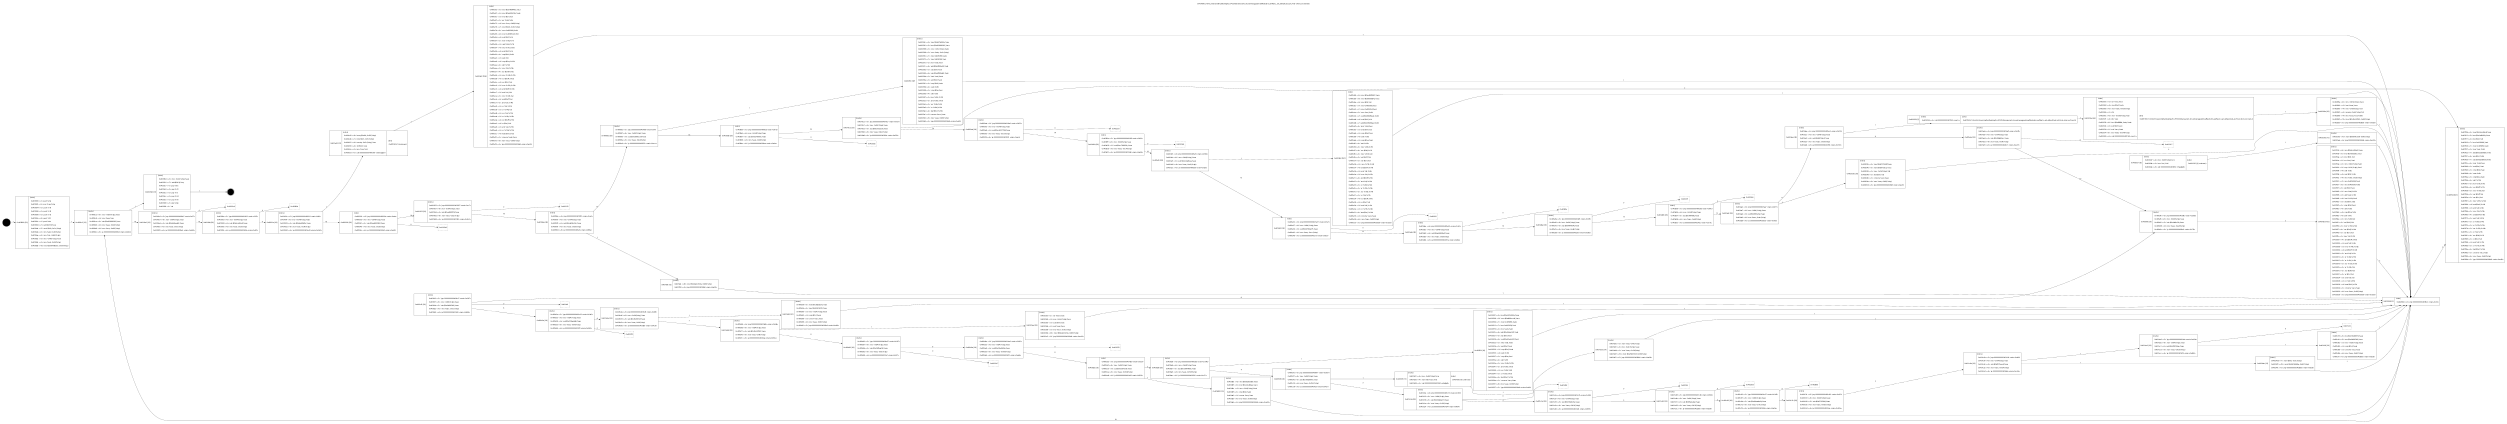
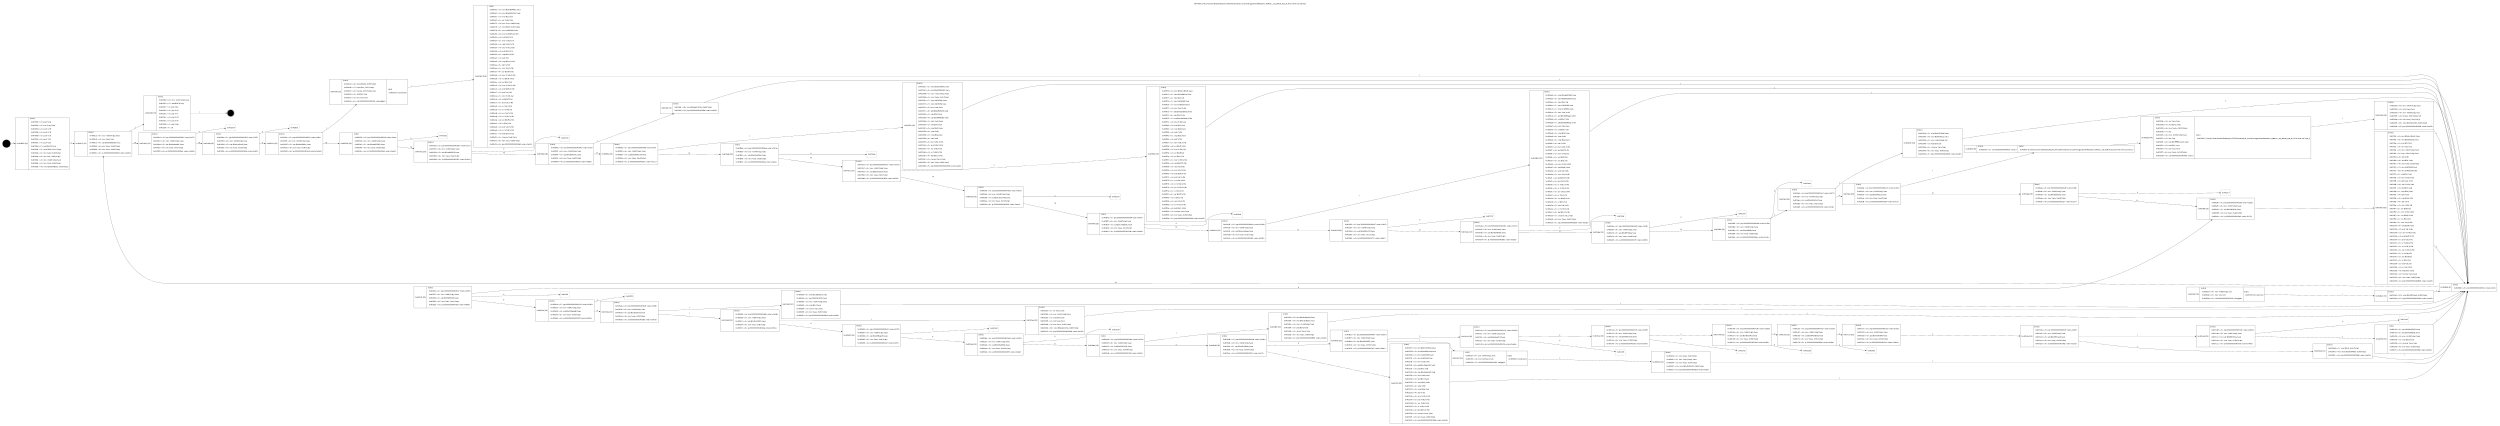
(2429, 271) -> (1913, 89)
